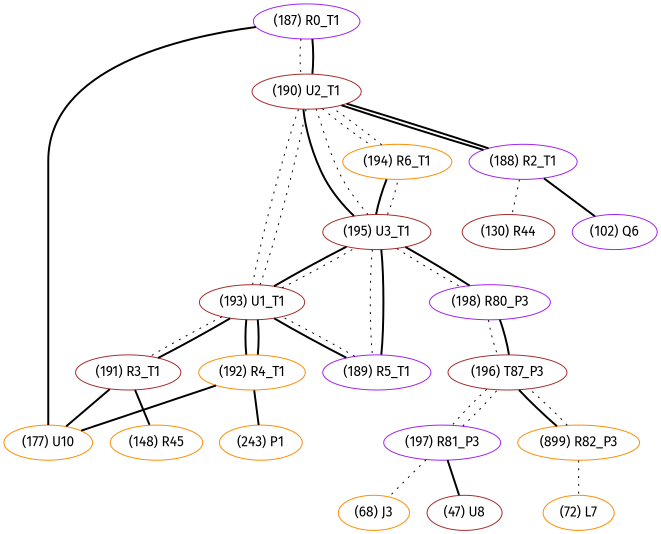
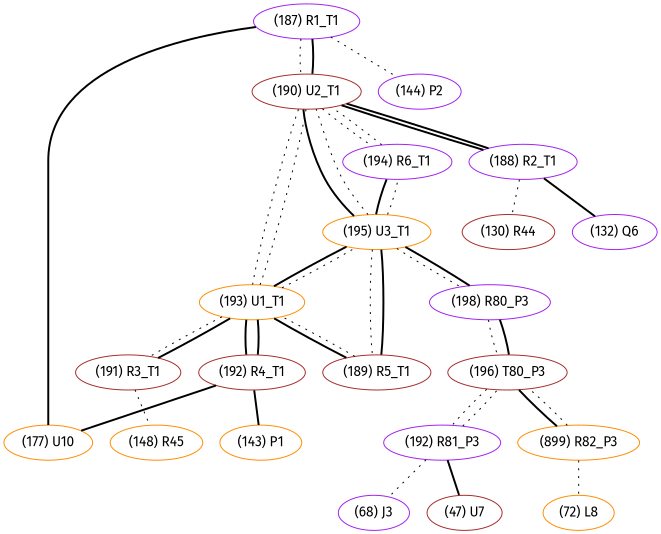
(307, 21) -> (307, 21)
none -> (420, 92)
(397, 162) -> (397, 162)
(377, 232) -> (377, 232)
(615, 232) -> (615, 232)
(252, 302) -> (252, 302)
(252, 372) -> (252, 372)
(377, 372) -> (377, 372)
(507, 372) -> (507, 372)
(141, 404) -> (141, 404)
(88, 408) -> none
(261, 443) -> (261, 443)
(442, 443) -> (442, 443)
(374, 513) -> (374, 513)
(465, 513) -> (465, 513)
(579, 513) -> (579, 513)
